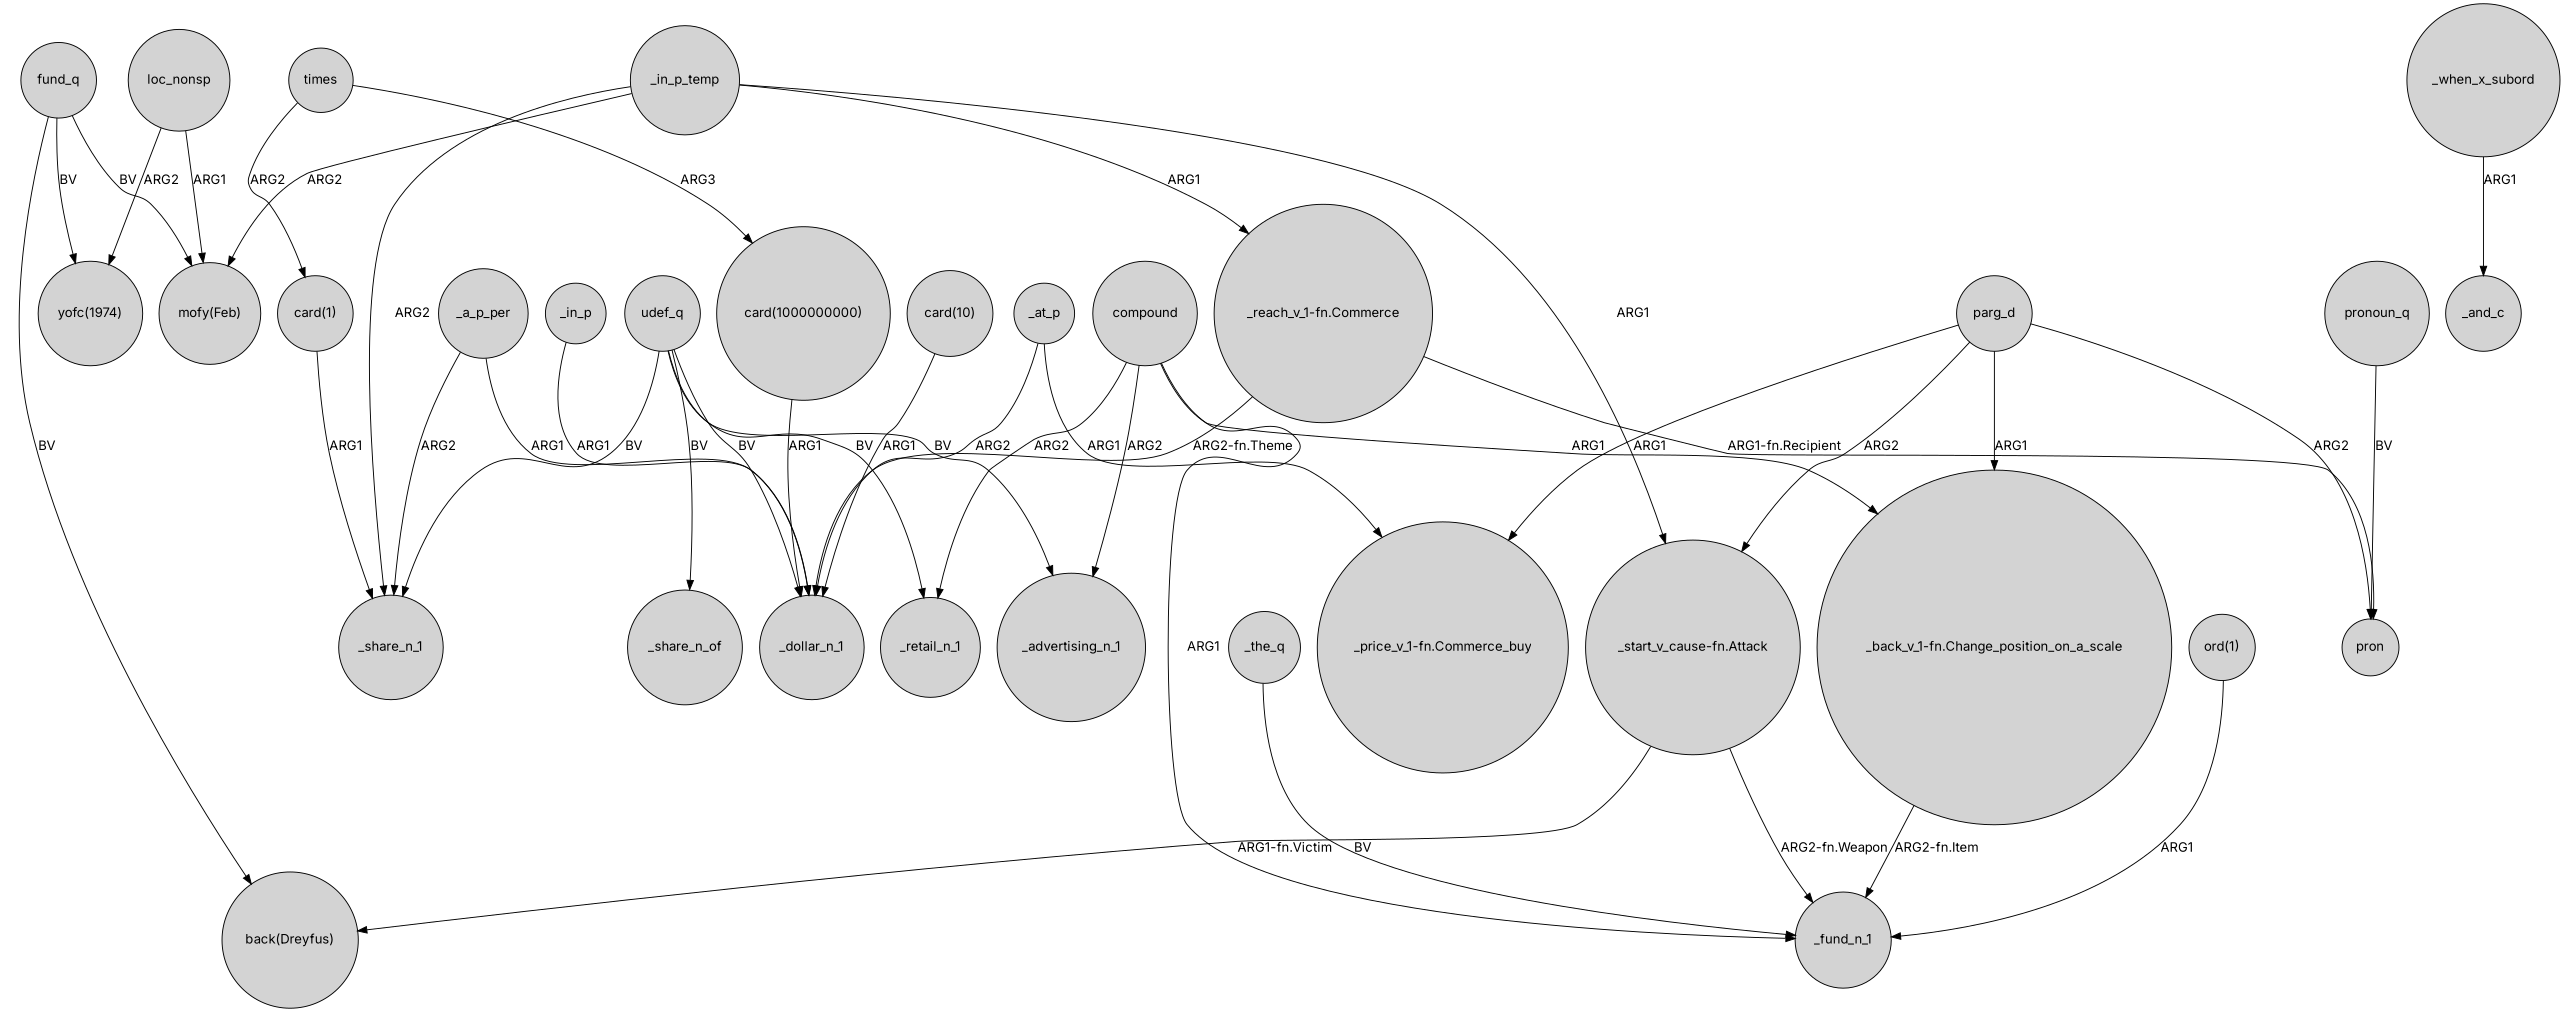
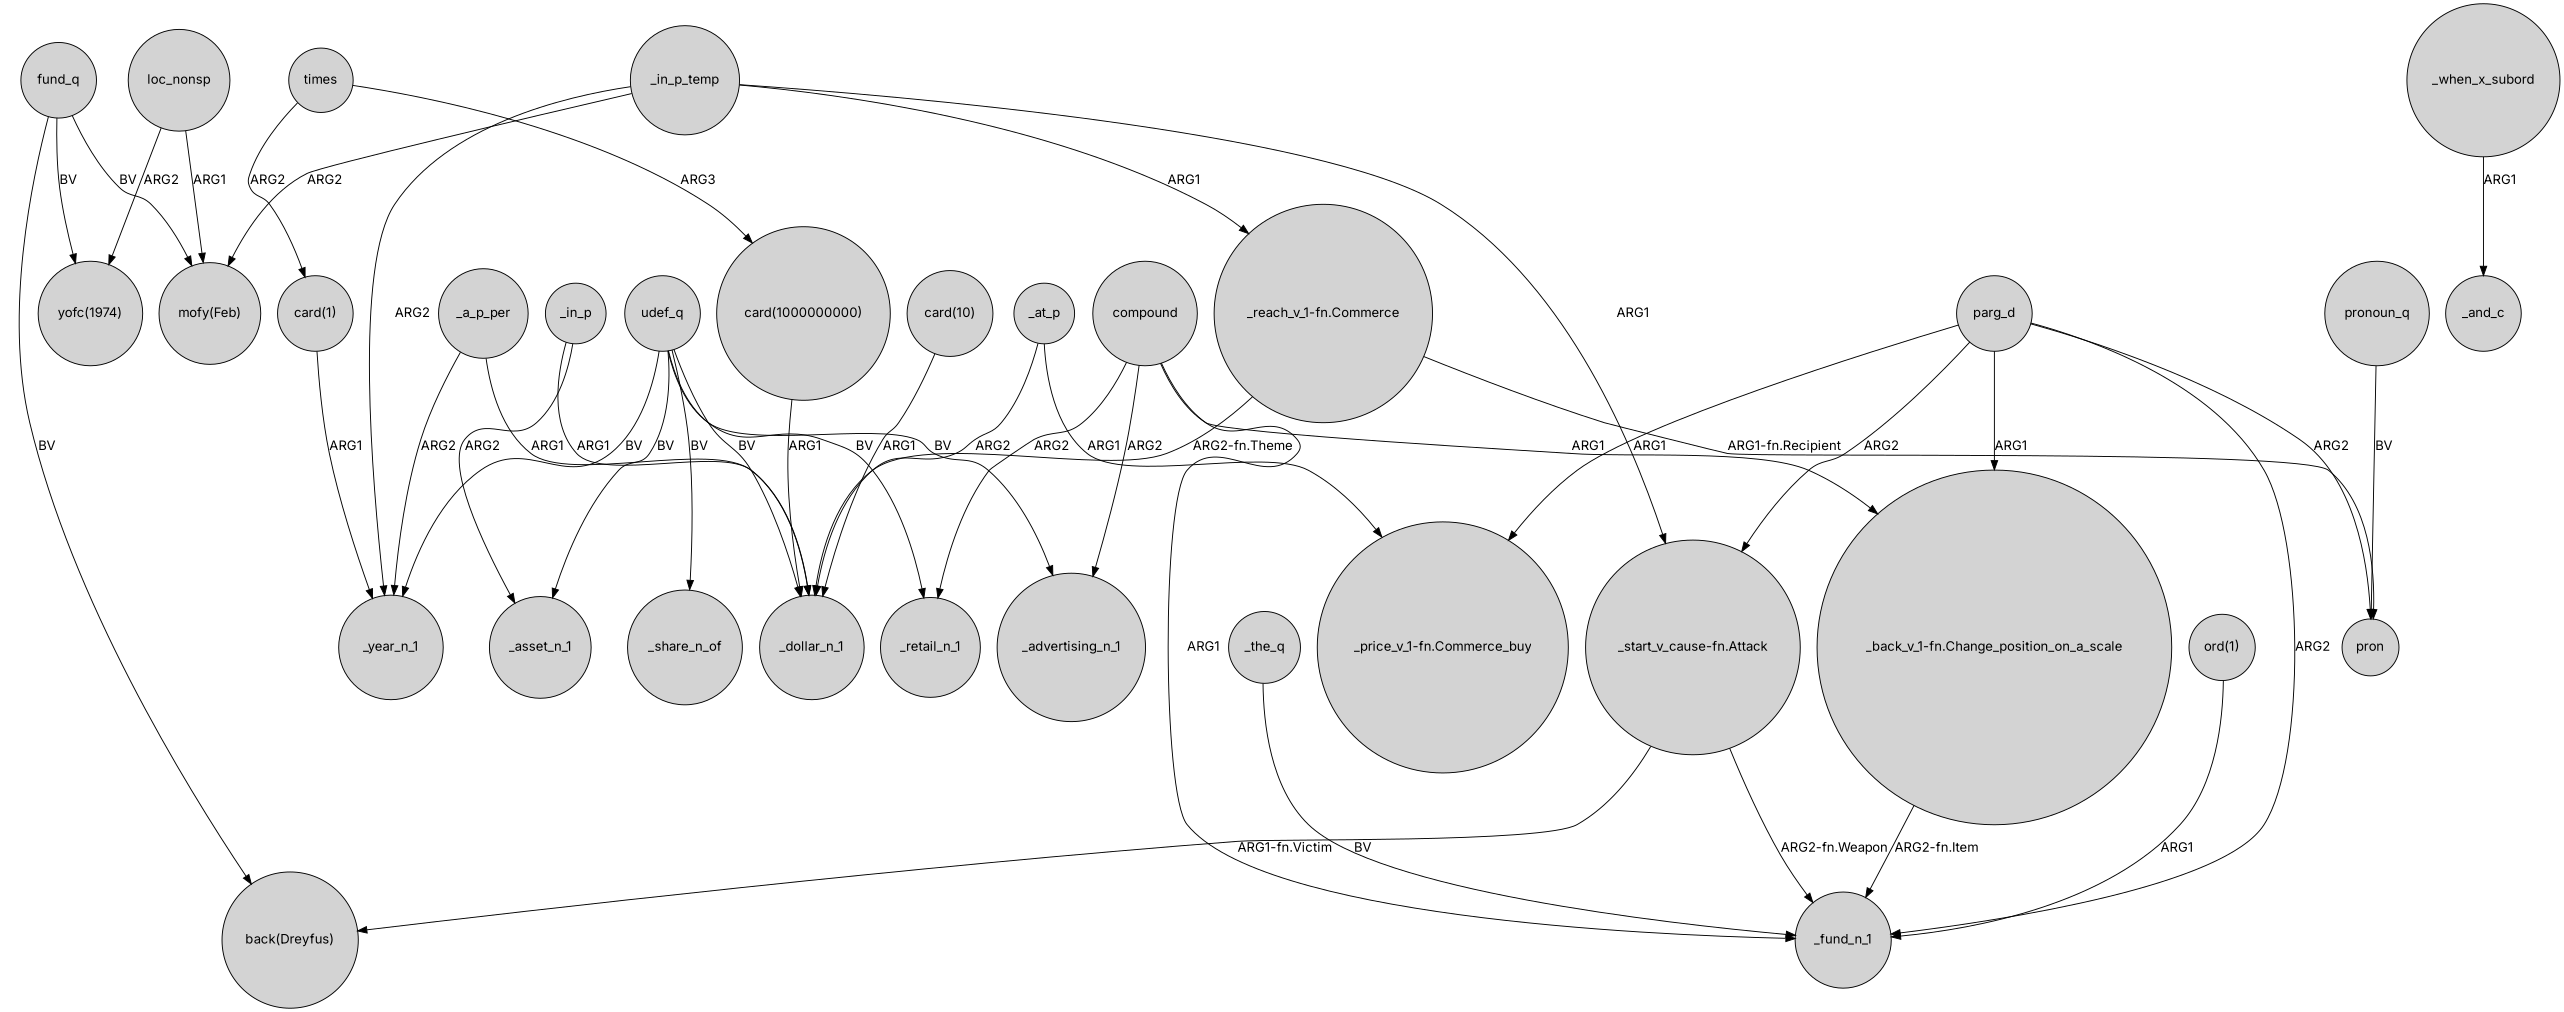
(391, 647) -> (391, 647)
none -> (540, 647)
none -> (2293, 699)
